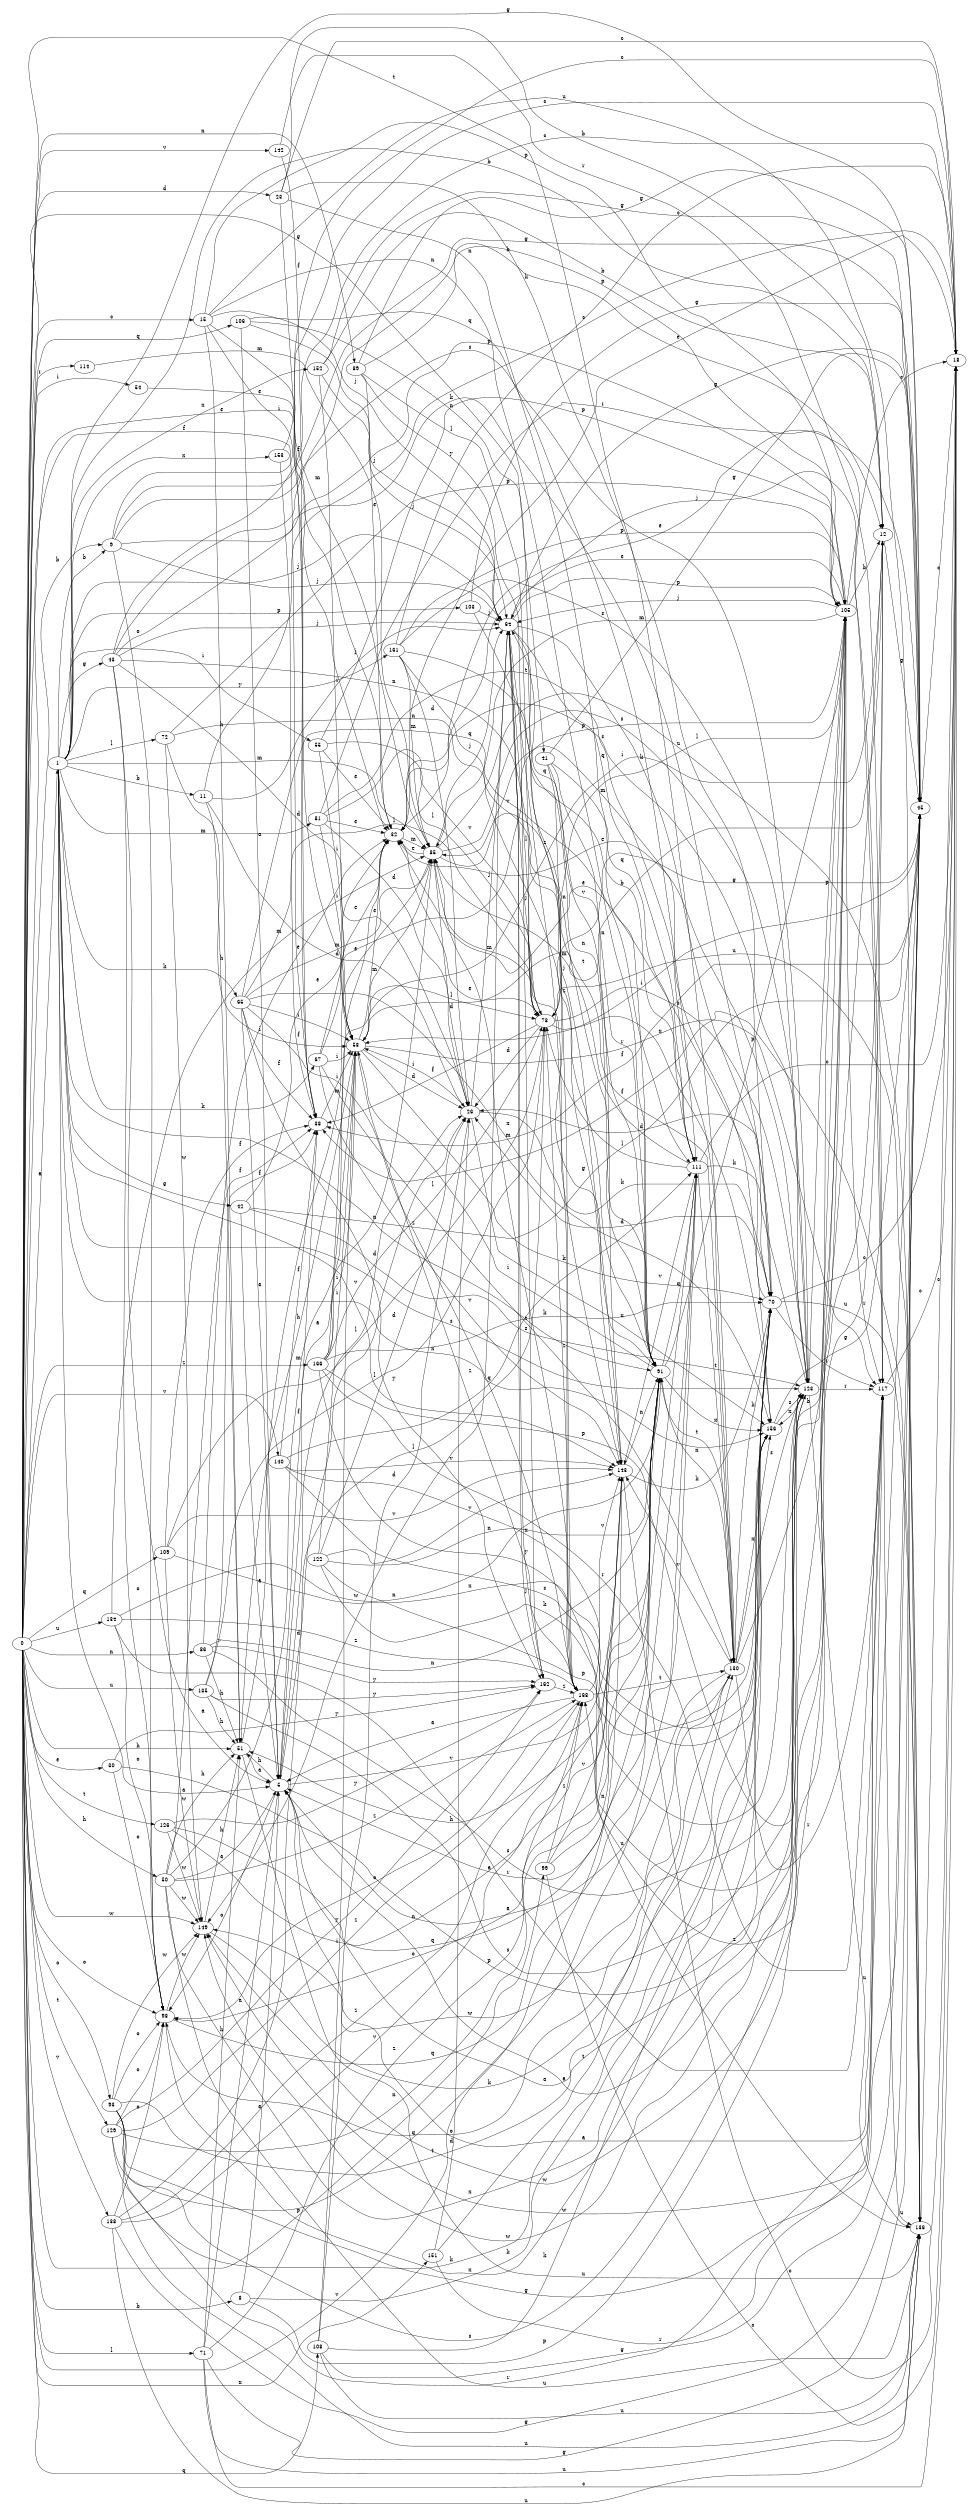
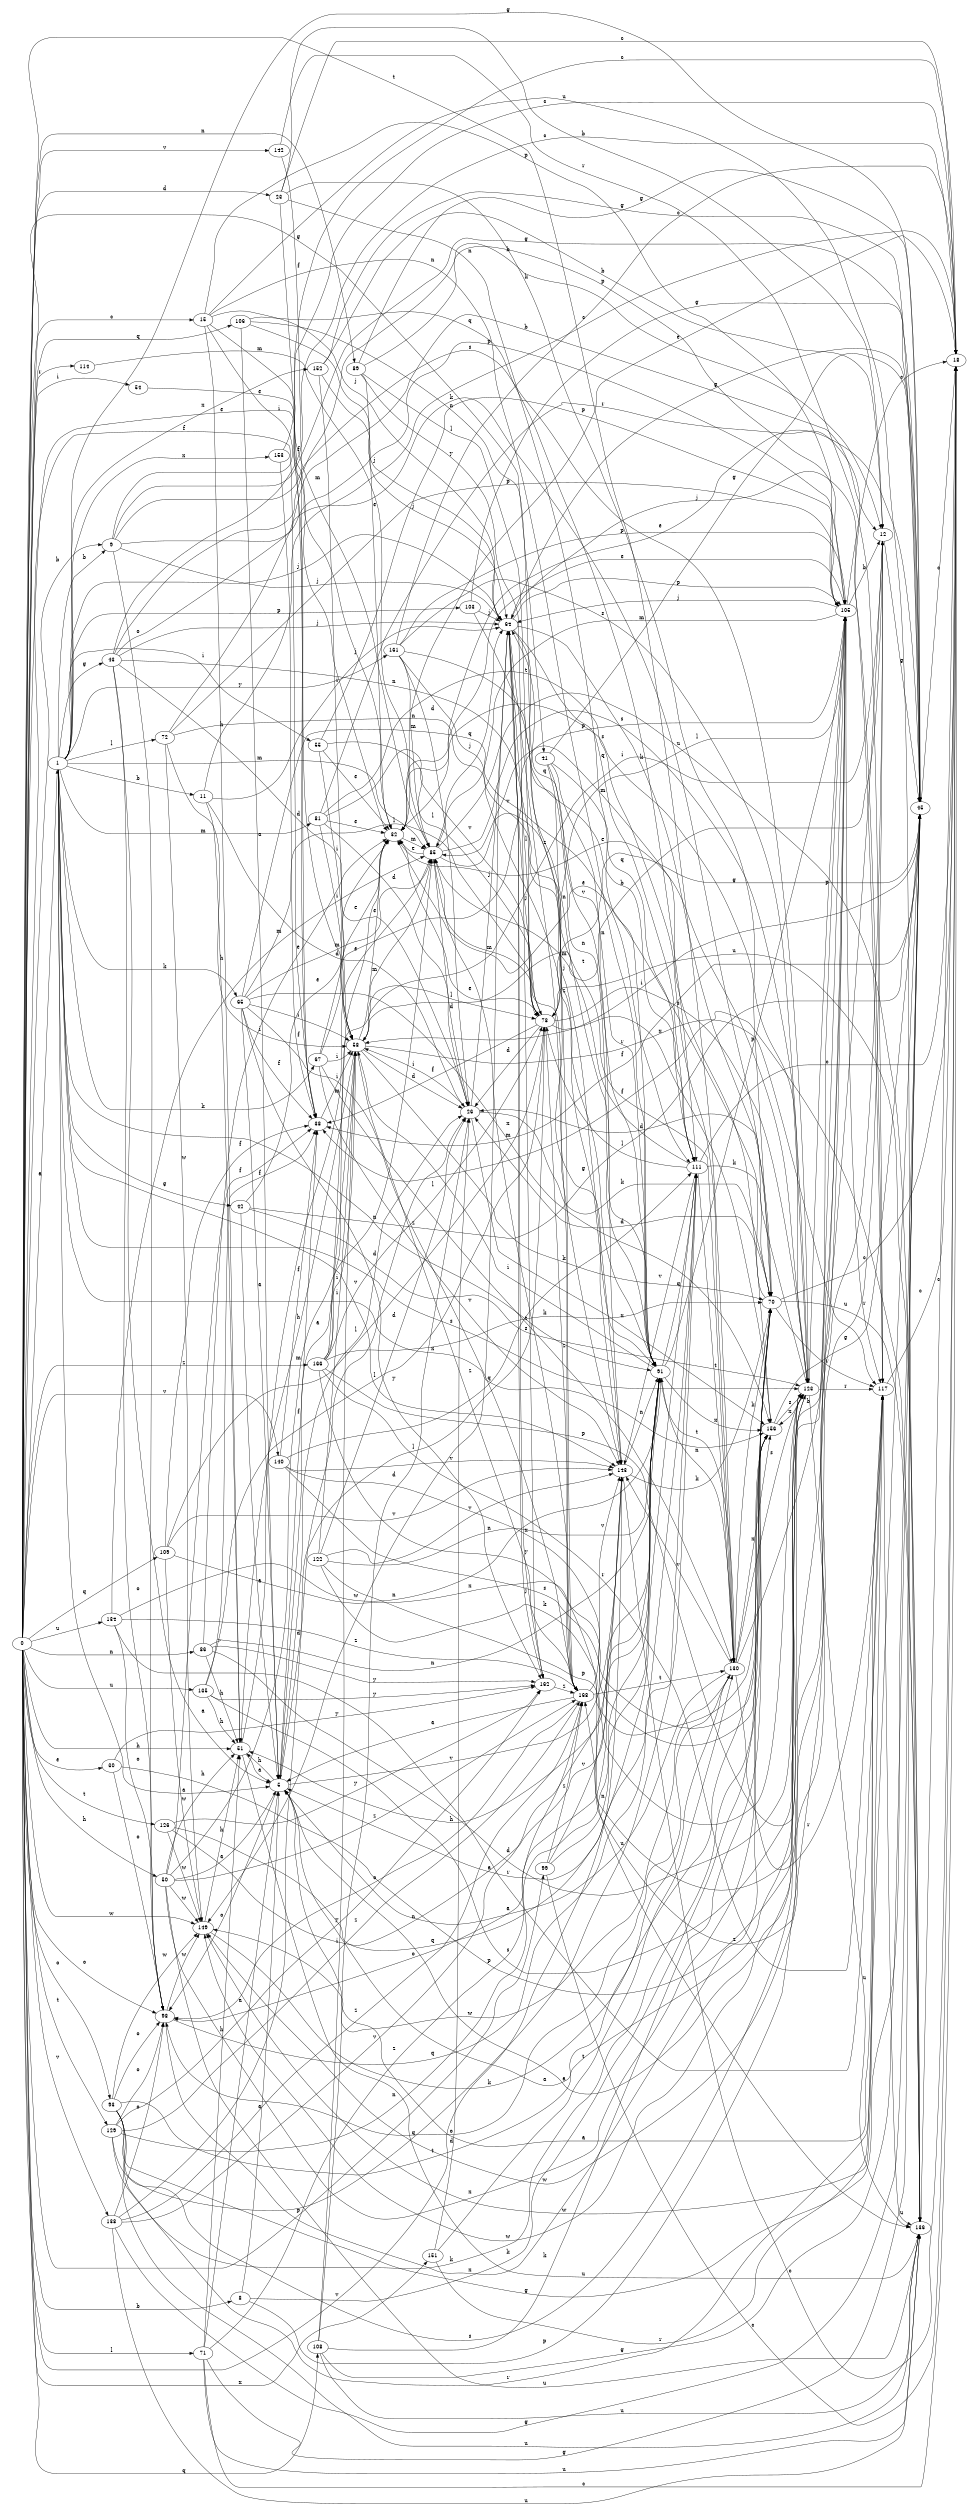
(314, 156) -> (451, 323)
(508, 1851) -> (508, 1851)
